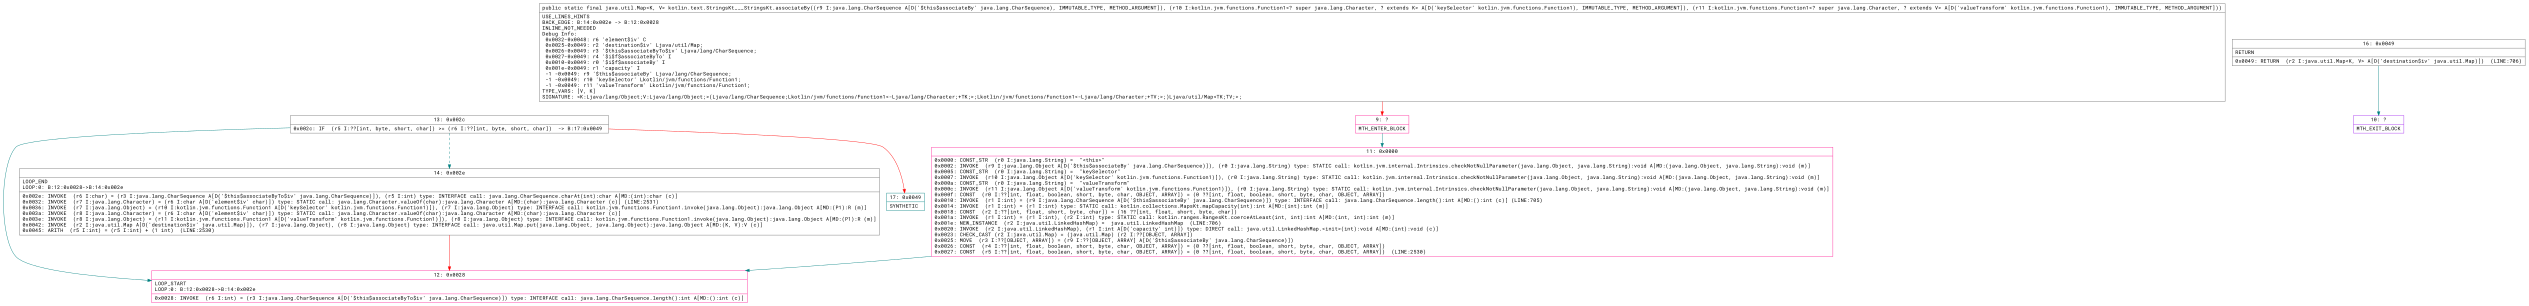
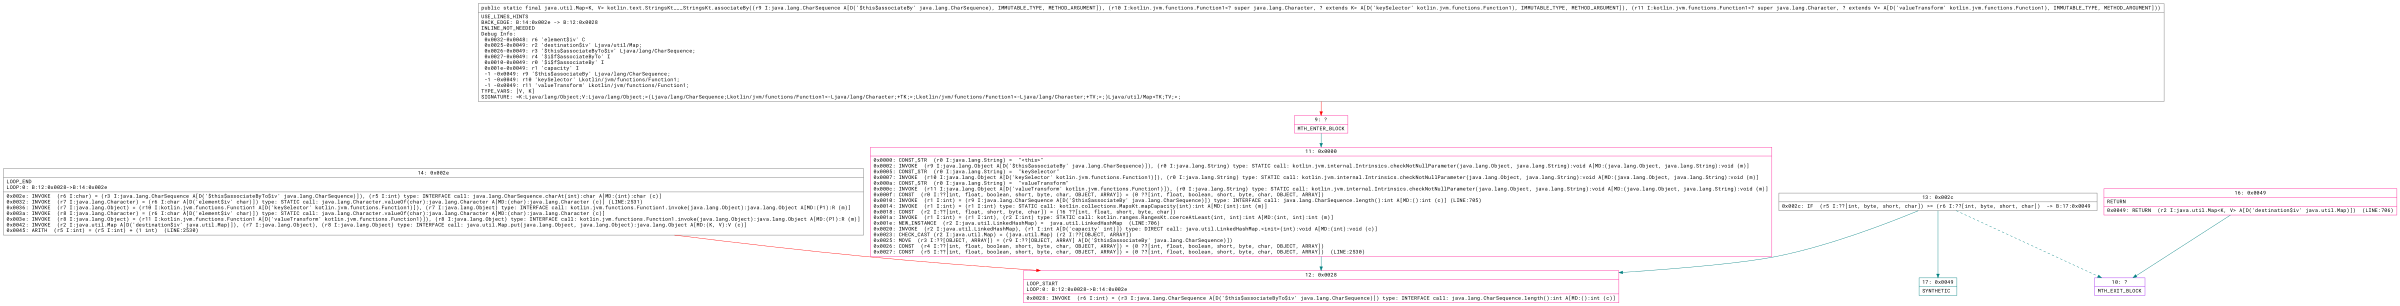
(2379, 53) -> (2250, 202)
(770, 136) -> (1938, 242)
(449, 149) -> (2027, 243)
